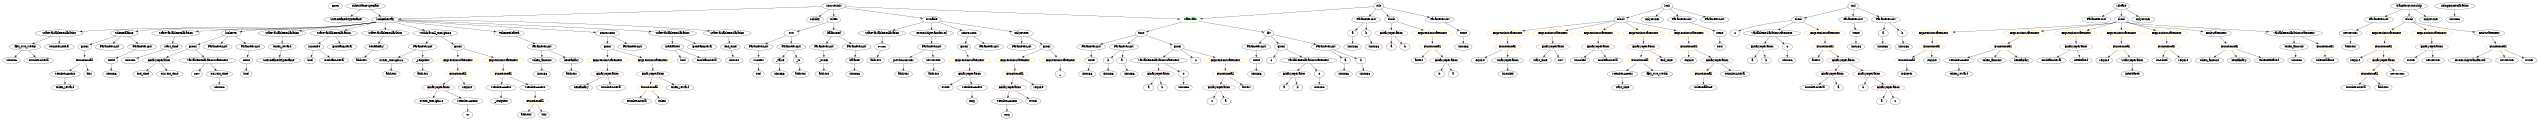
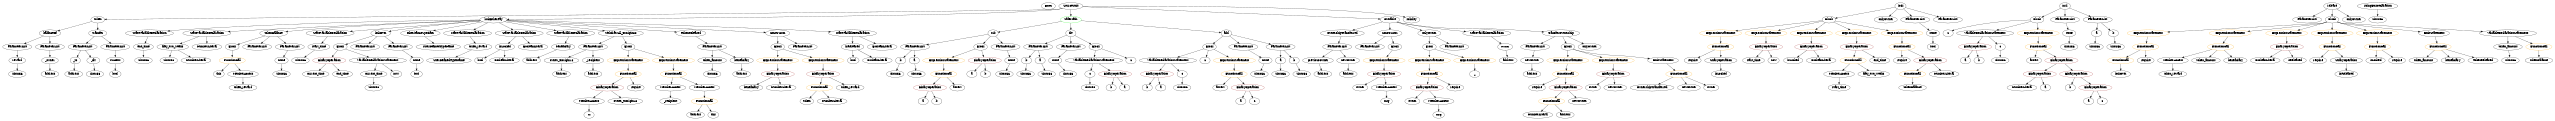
(375, 12) -> (459, 26)
(1288, 13) -> (1031, 27)
none -> (1469, 29)
(791, 33) -> (98, 33)
(1141, 33) -> (1226, 33)
(780, 60) -> (93, 60)
(854, 60) -> (17, 60)
